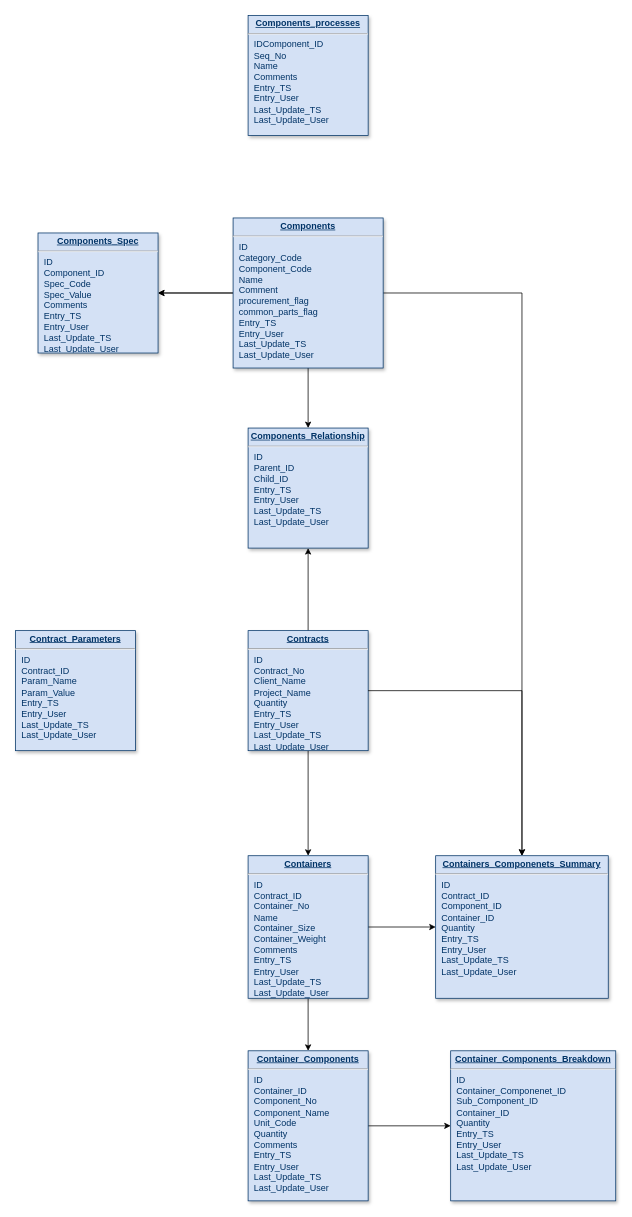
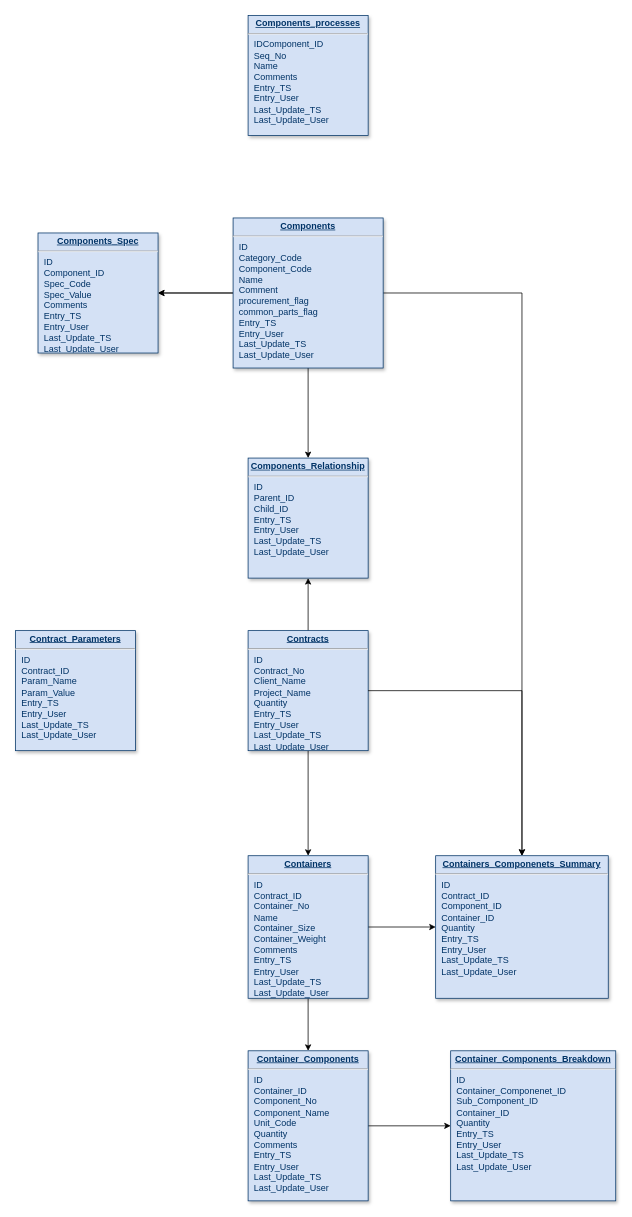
(308, 488) -> (308, 518)
